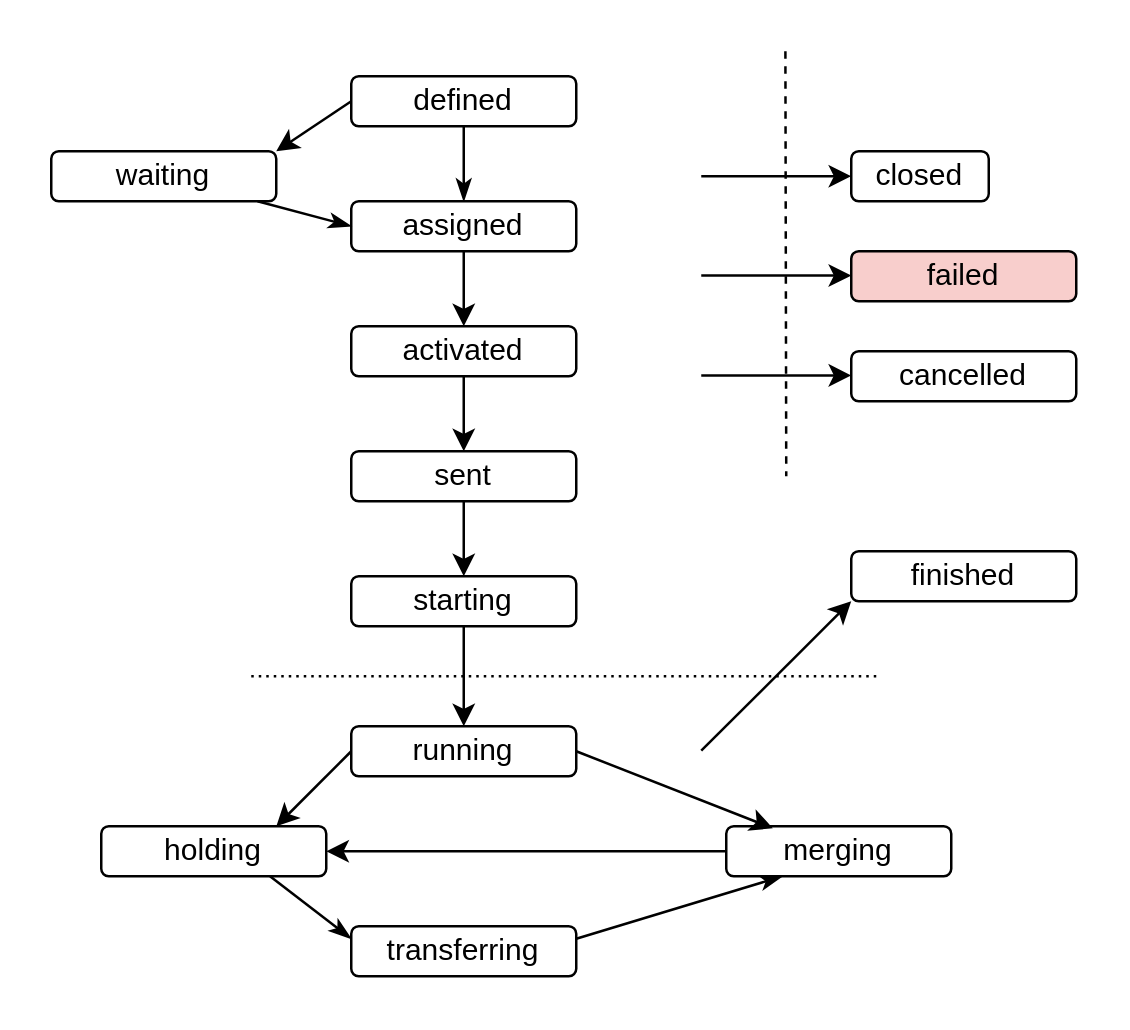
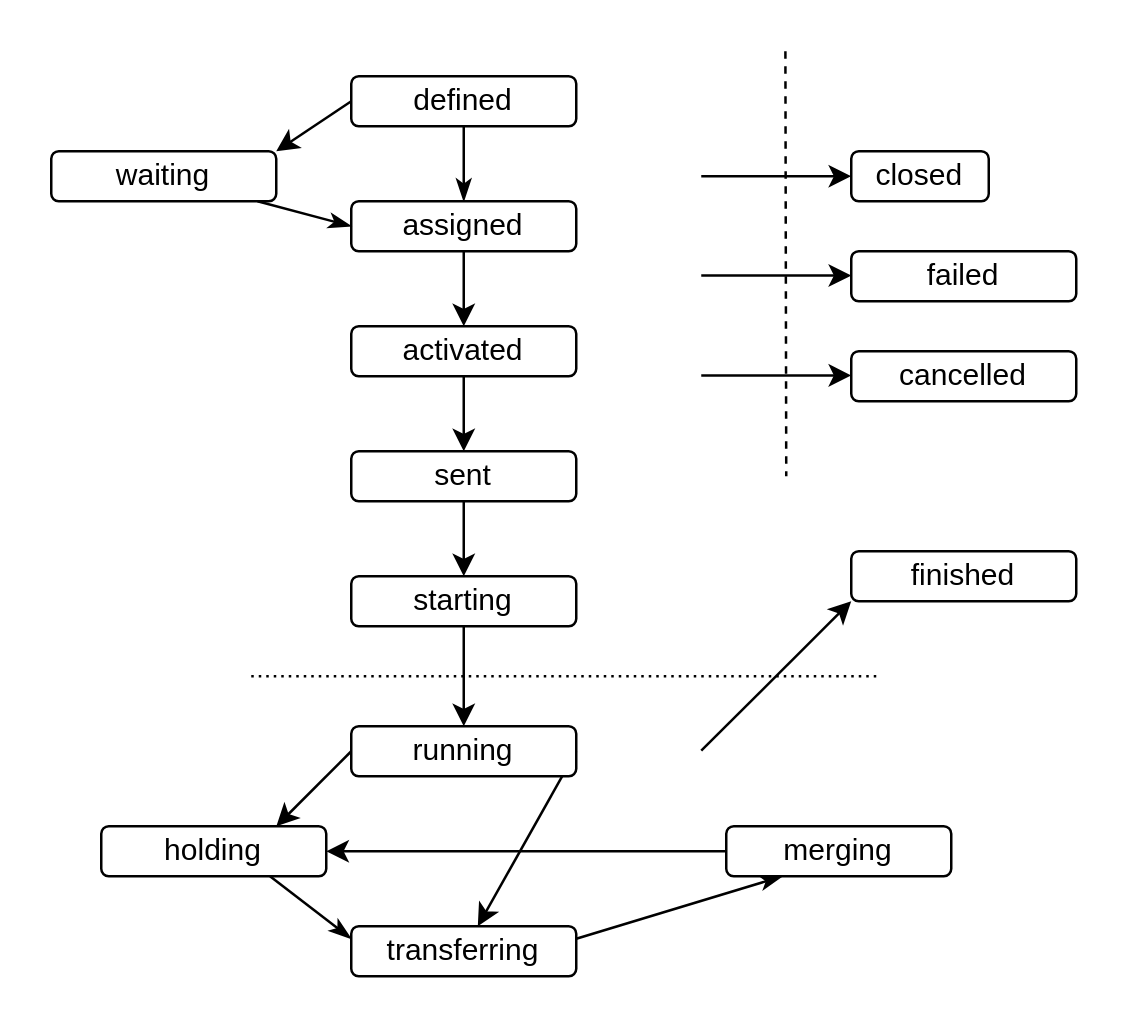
(964, 276) -> (964, 276)
(667, 787) -> (543, 811)
